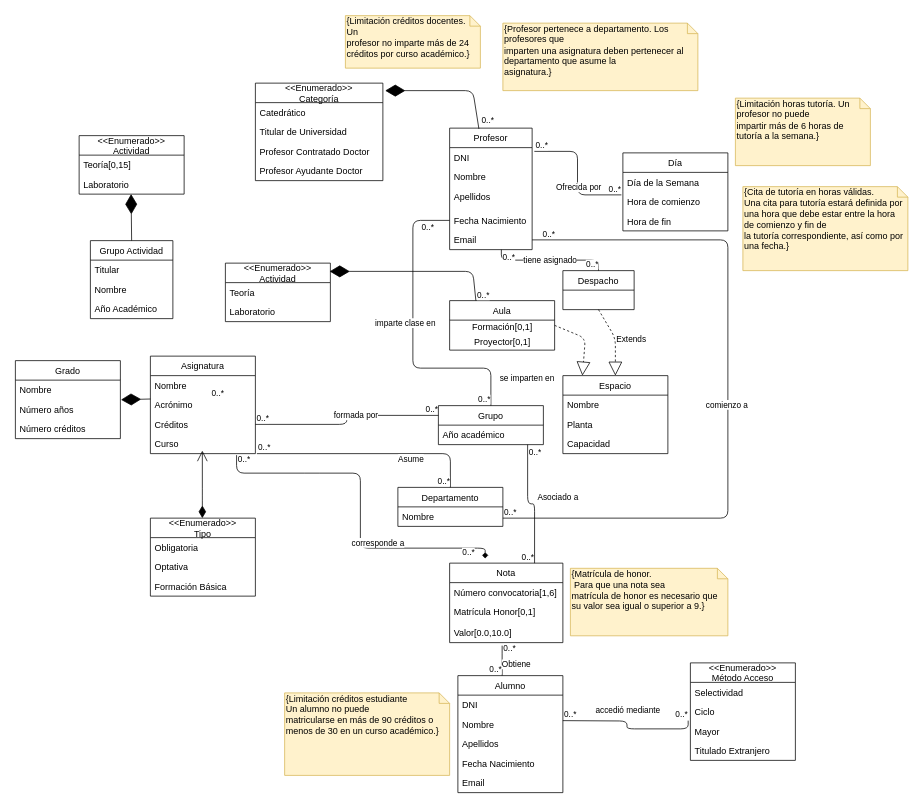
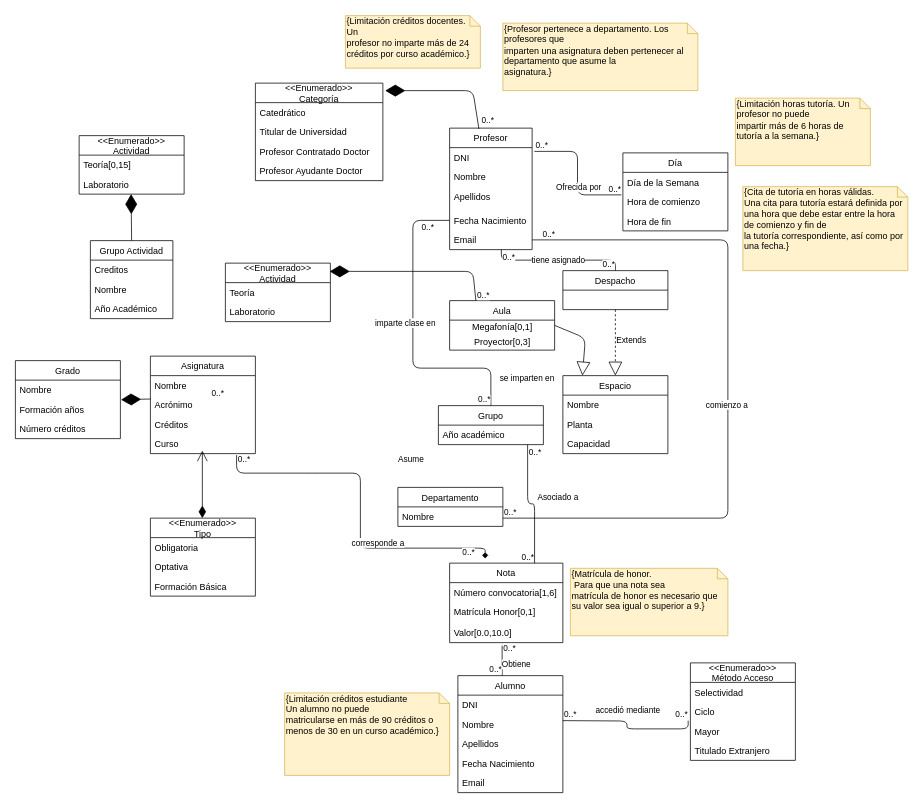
(110, 270) -> (113, 270)
(599, 290) -> (615, 290)
(503, 327) -> (503, 327)
(578, 335) -> (578, 335)
(503, 342) -> (503, 342)
(46, 410) -> (52, 410)
(347, 420) -> none
(367, 453) -> none
